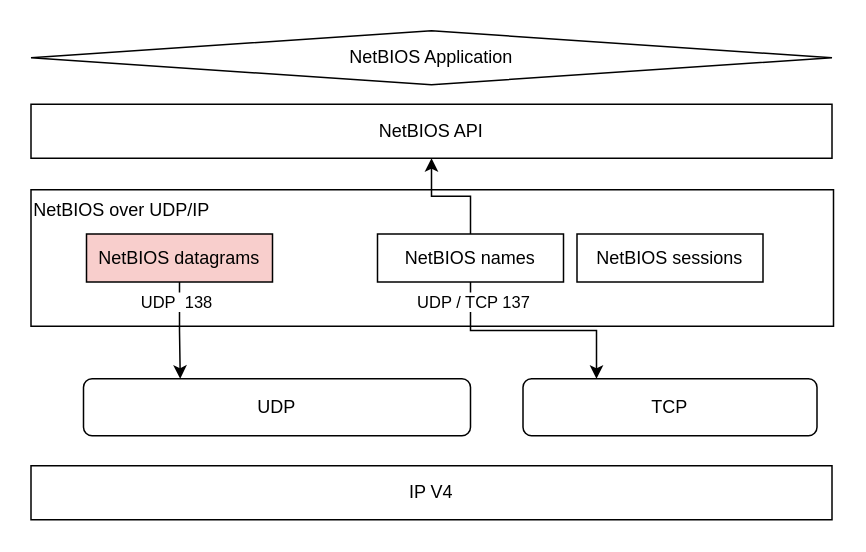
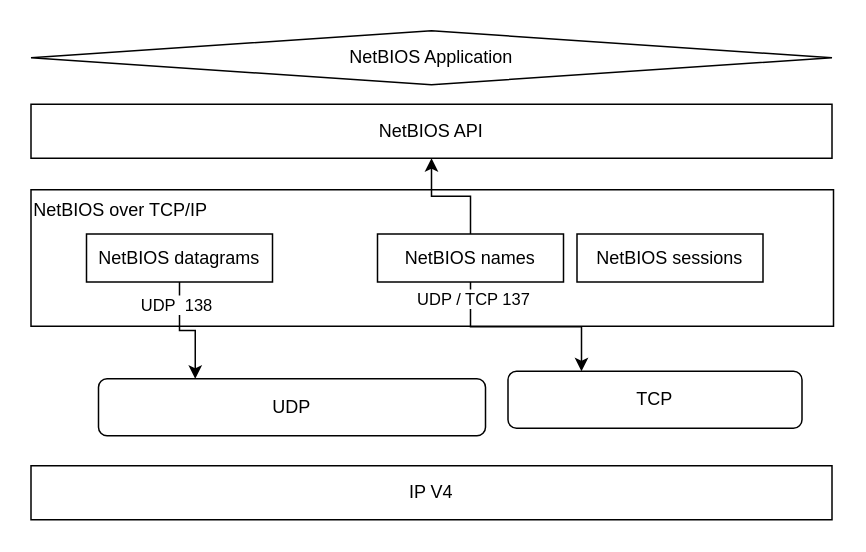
(125, 211) -> (125, 211)
(179, 258) -> (179, 258)
(277, 407) -> (292, 407)
(670, 407) -> (655, 400)
